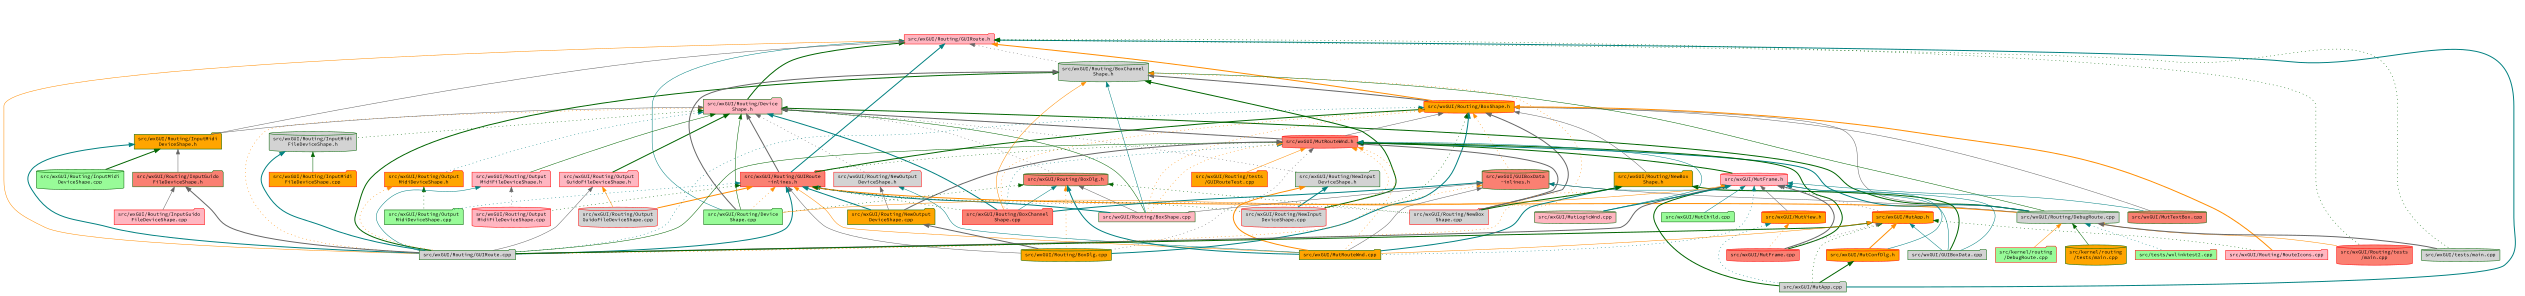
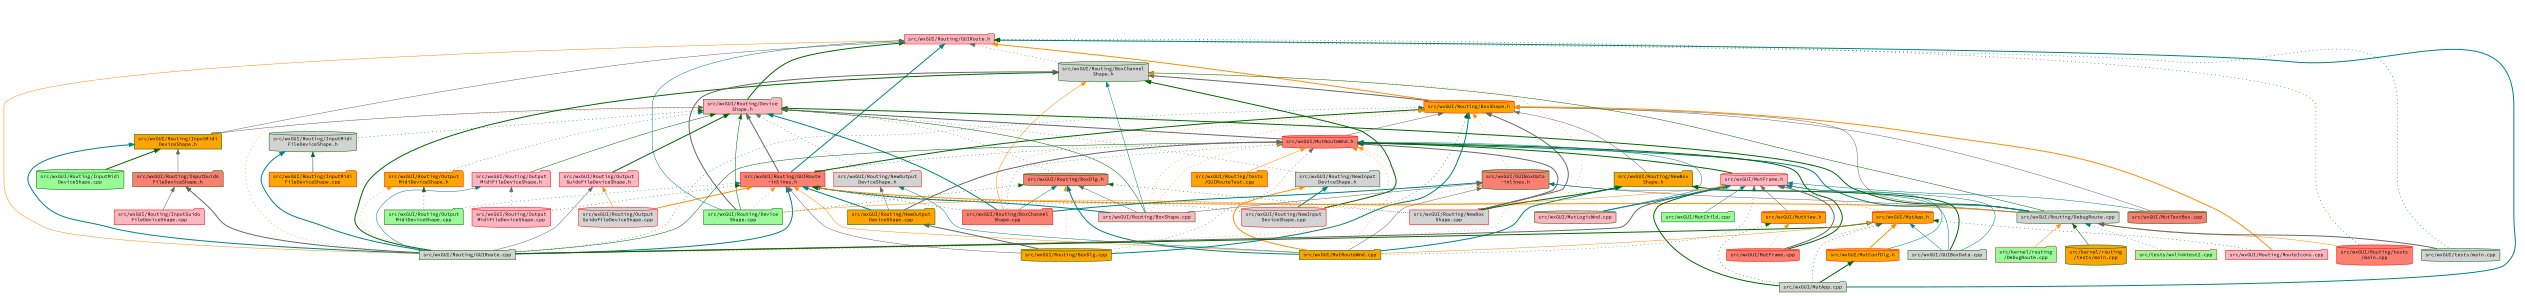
(1720, 261) -> (1720, 261)
